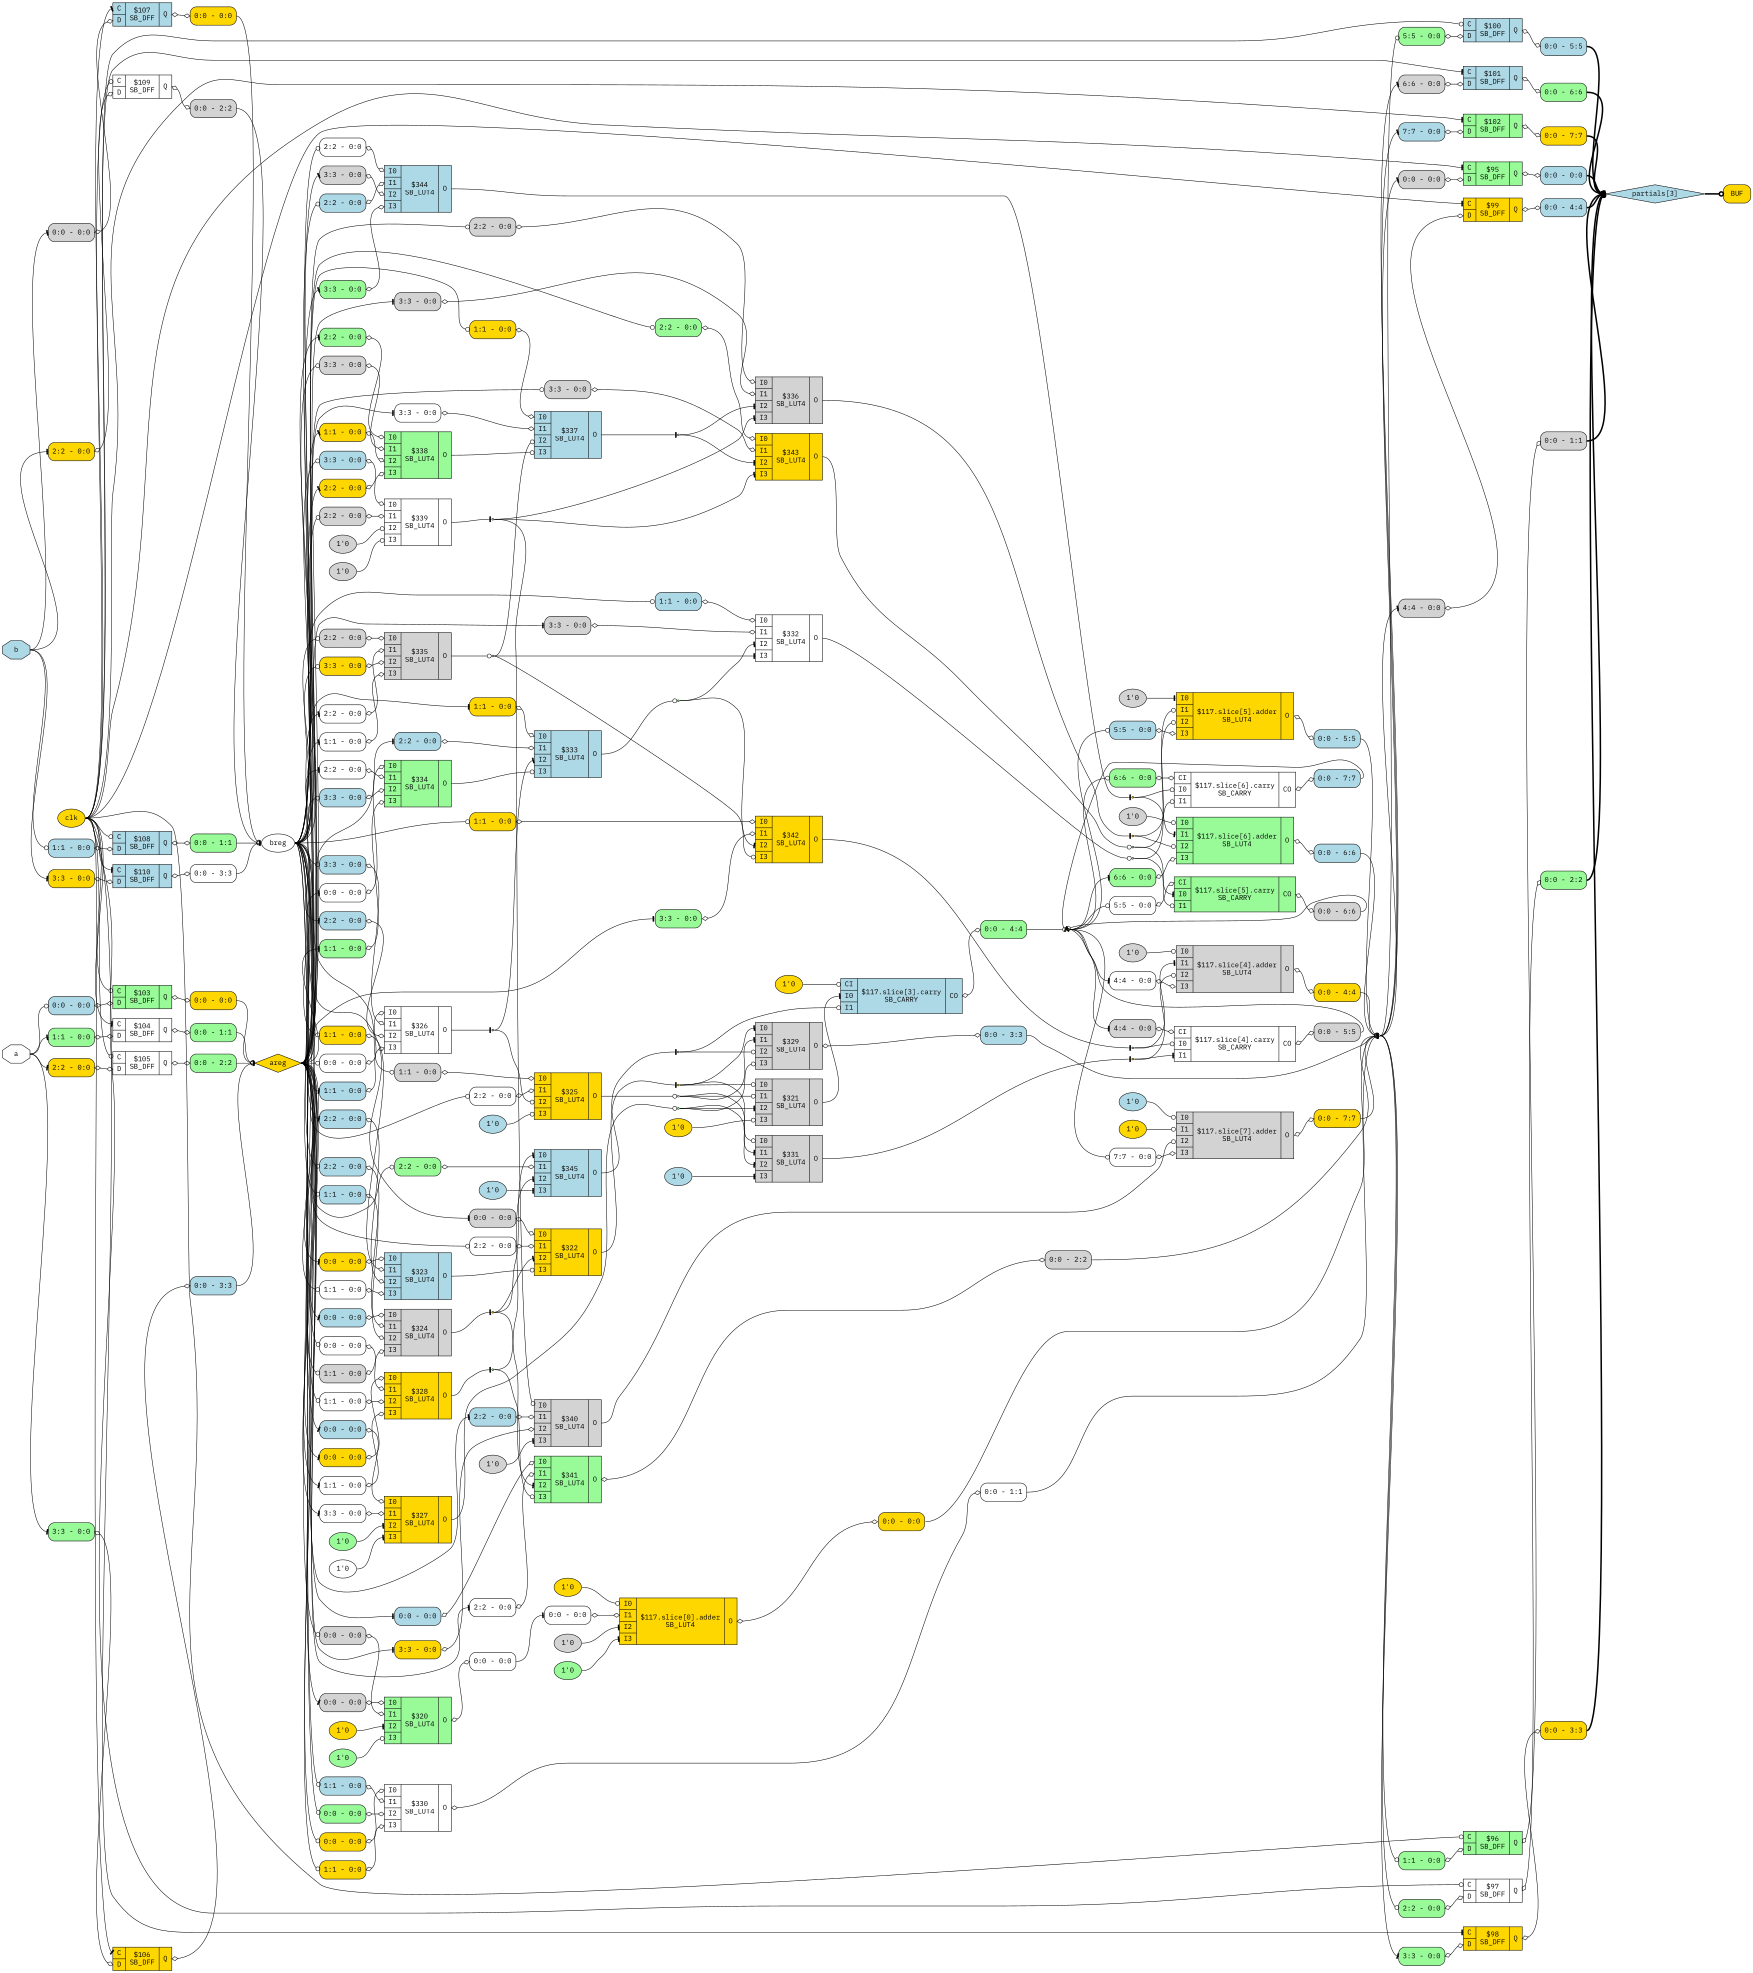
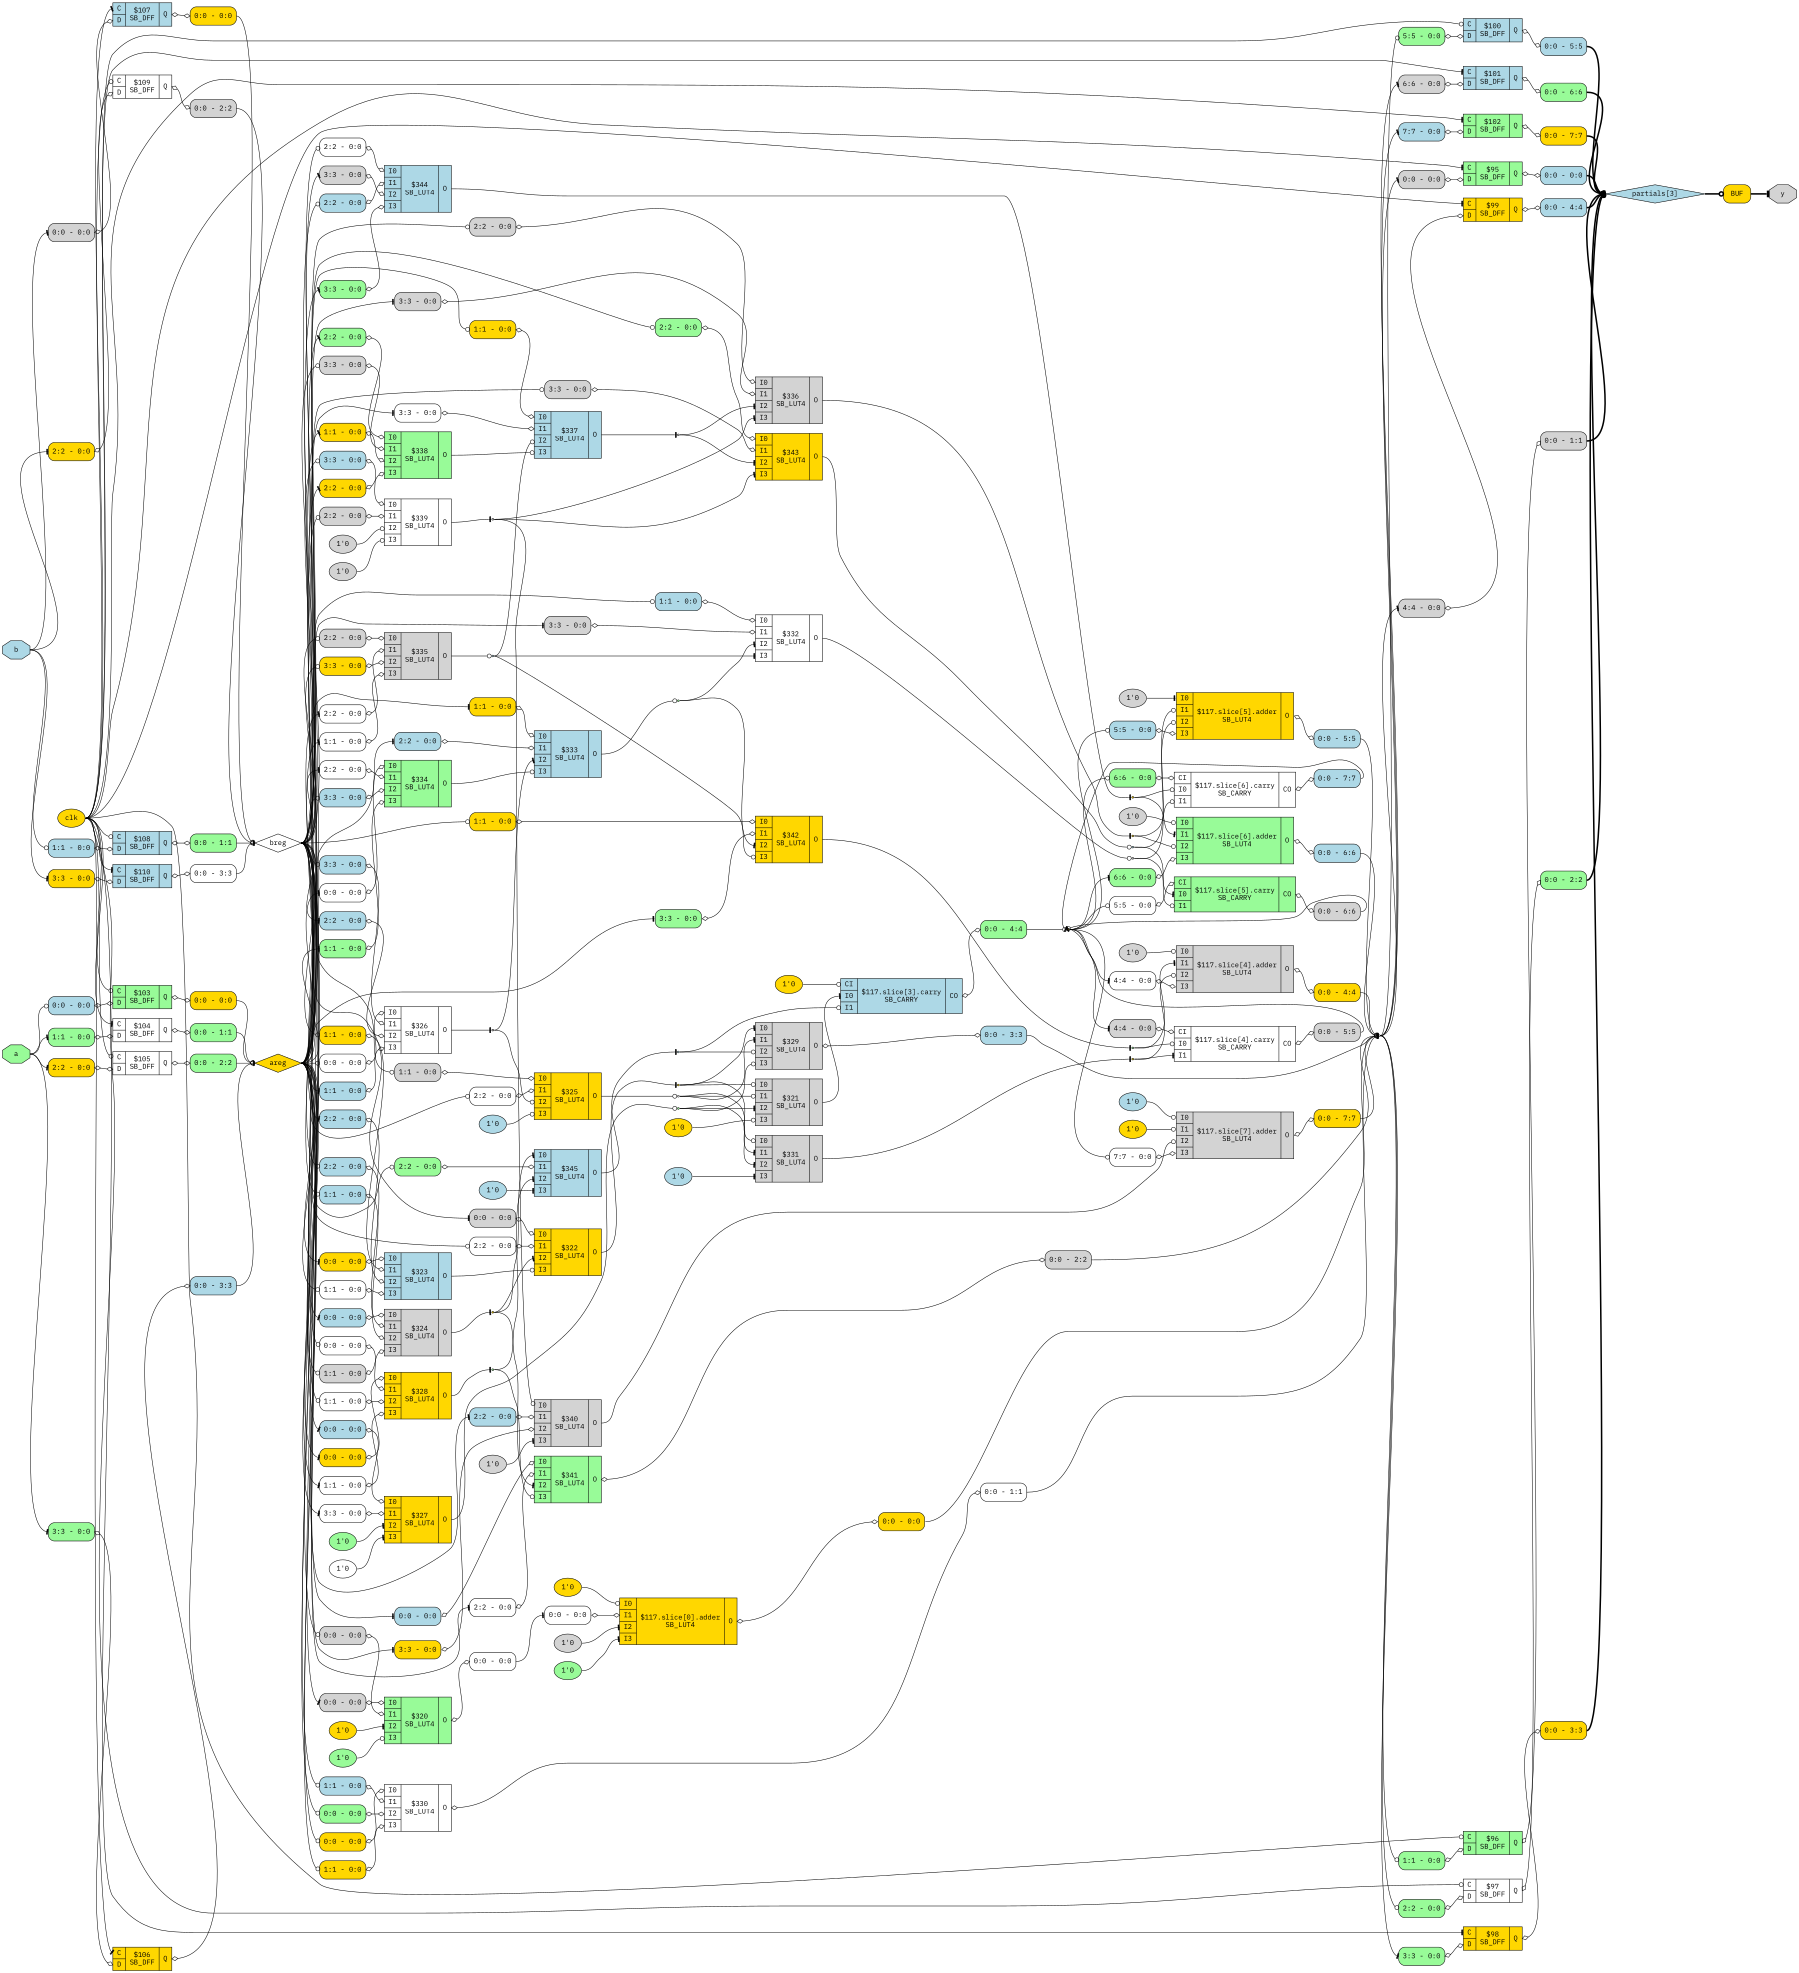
none -> (1783, 194)
(278, 843) -> (278, 843)
(16, 1054) -> (16, 1054)
